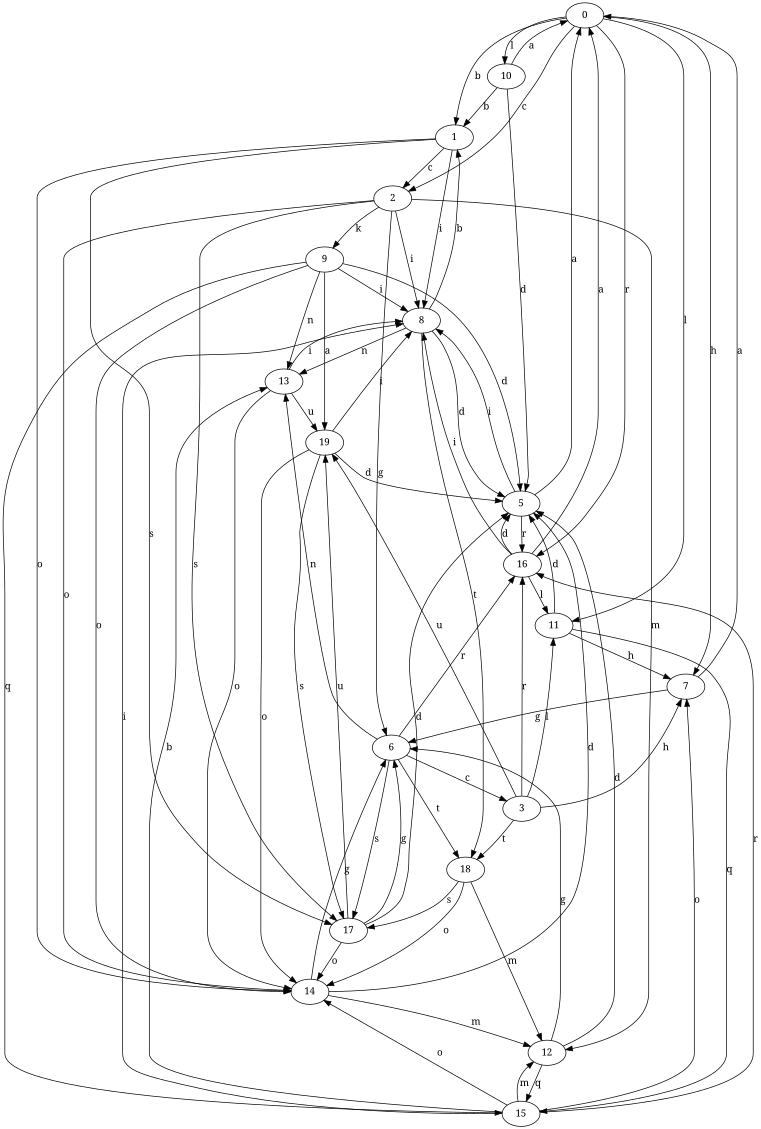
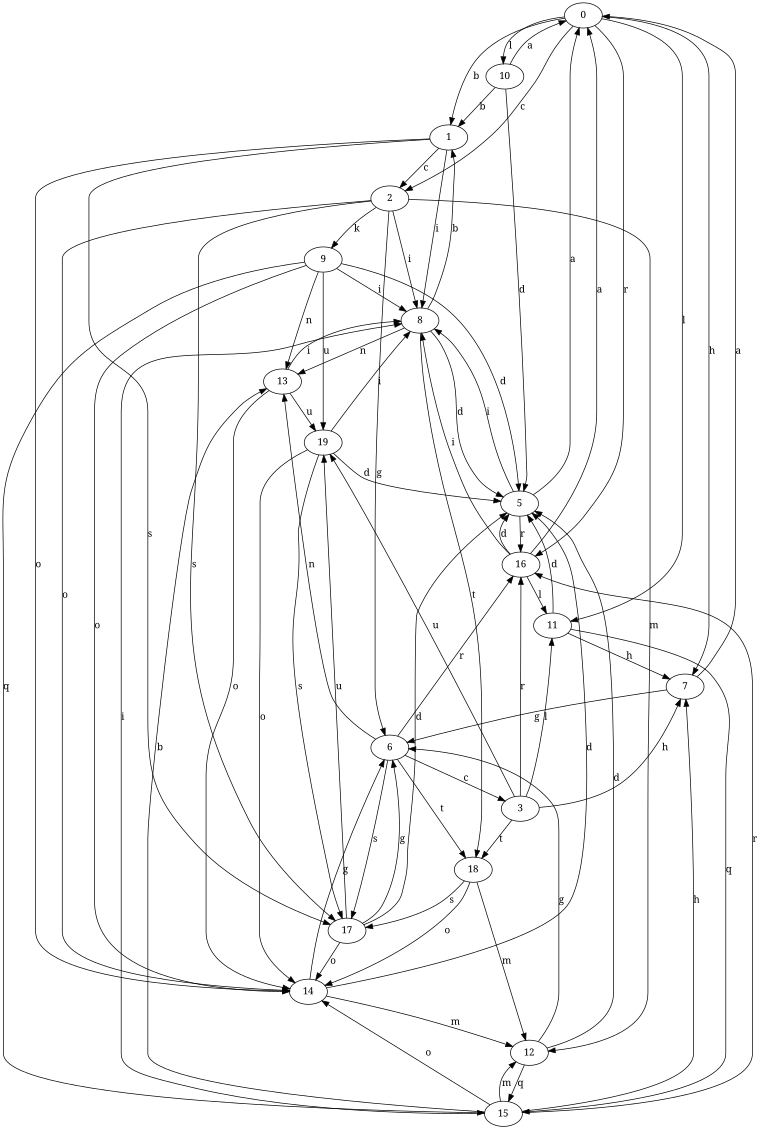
(328, 351) -> (327, 351)
(697, 900) -> (697, 900)
